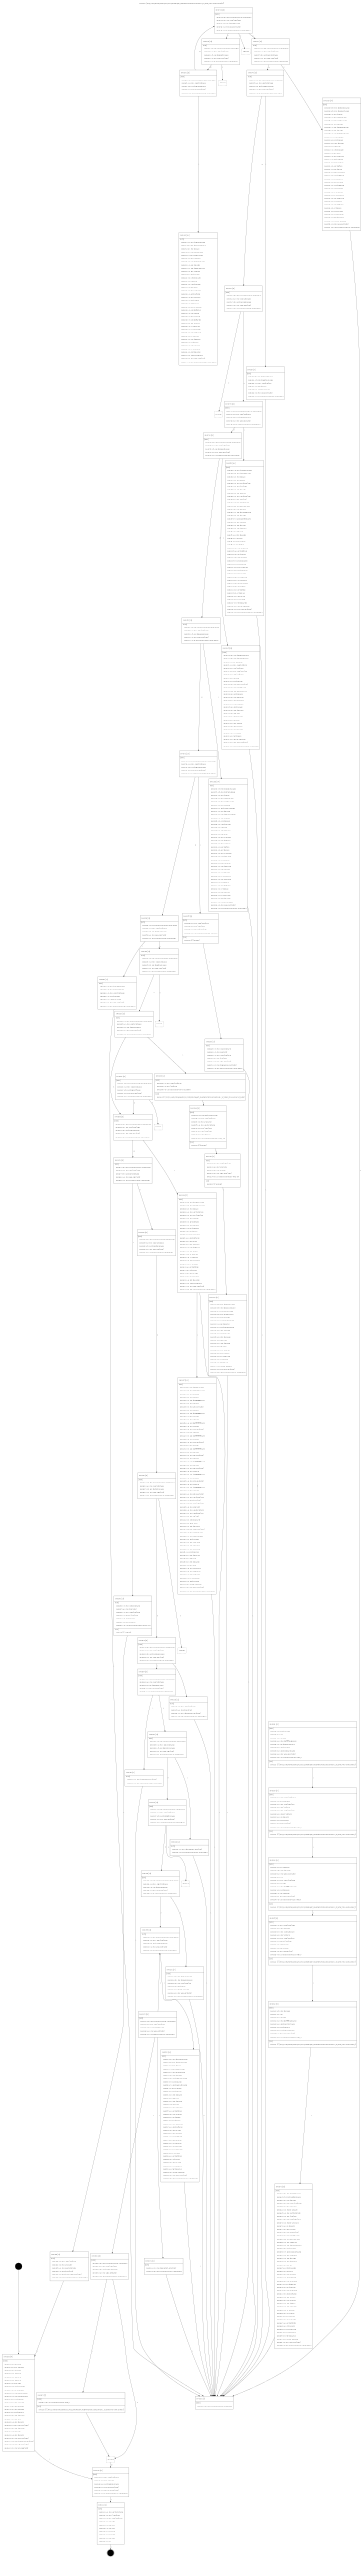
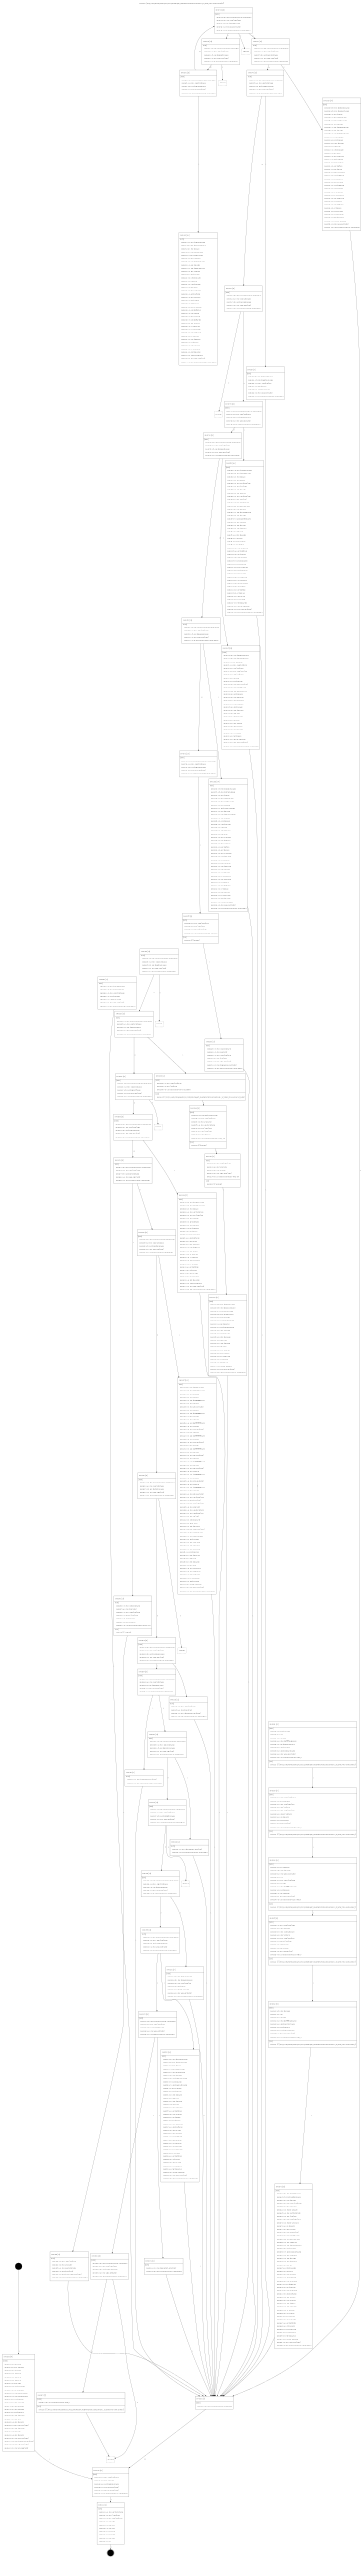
(159, 928) -> none
(111, 1075) -> (134, 1055)
(197, 1335) -> (169, 1316)
(159, 1983) -> (156, 1982)
(49, 2318) -> (115, 2354)
(111, 2464) -> (168, 2438)
